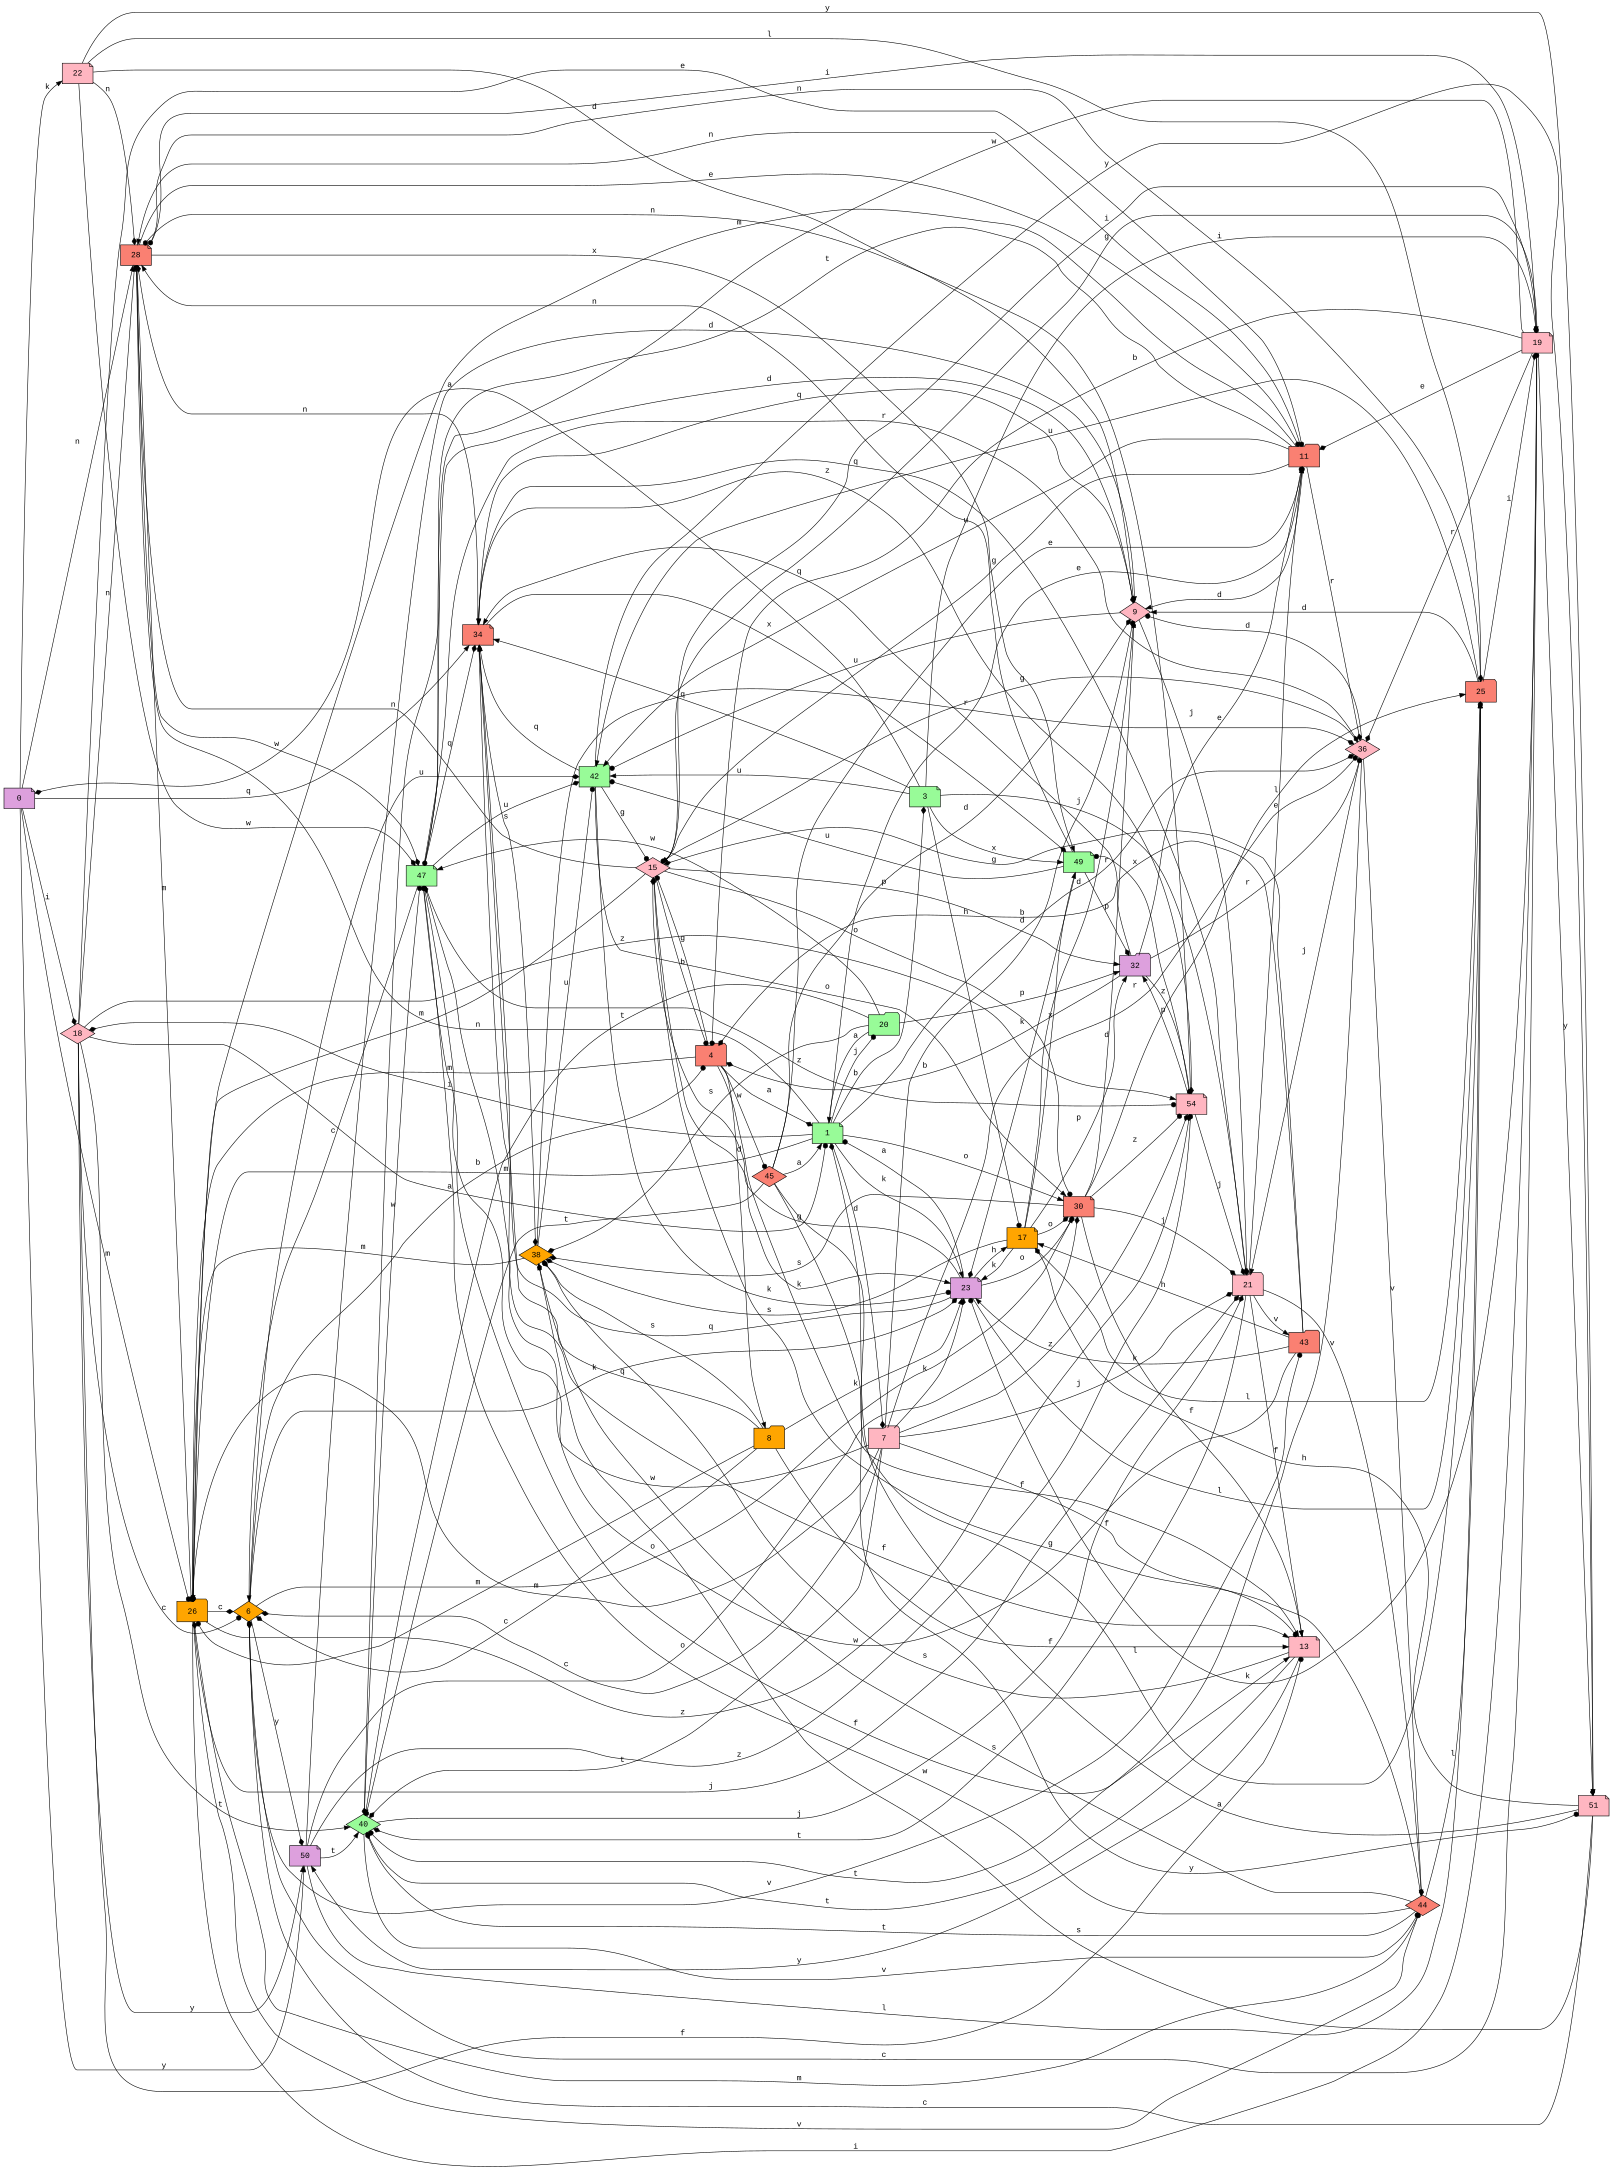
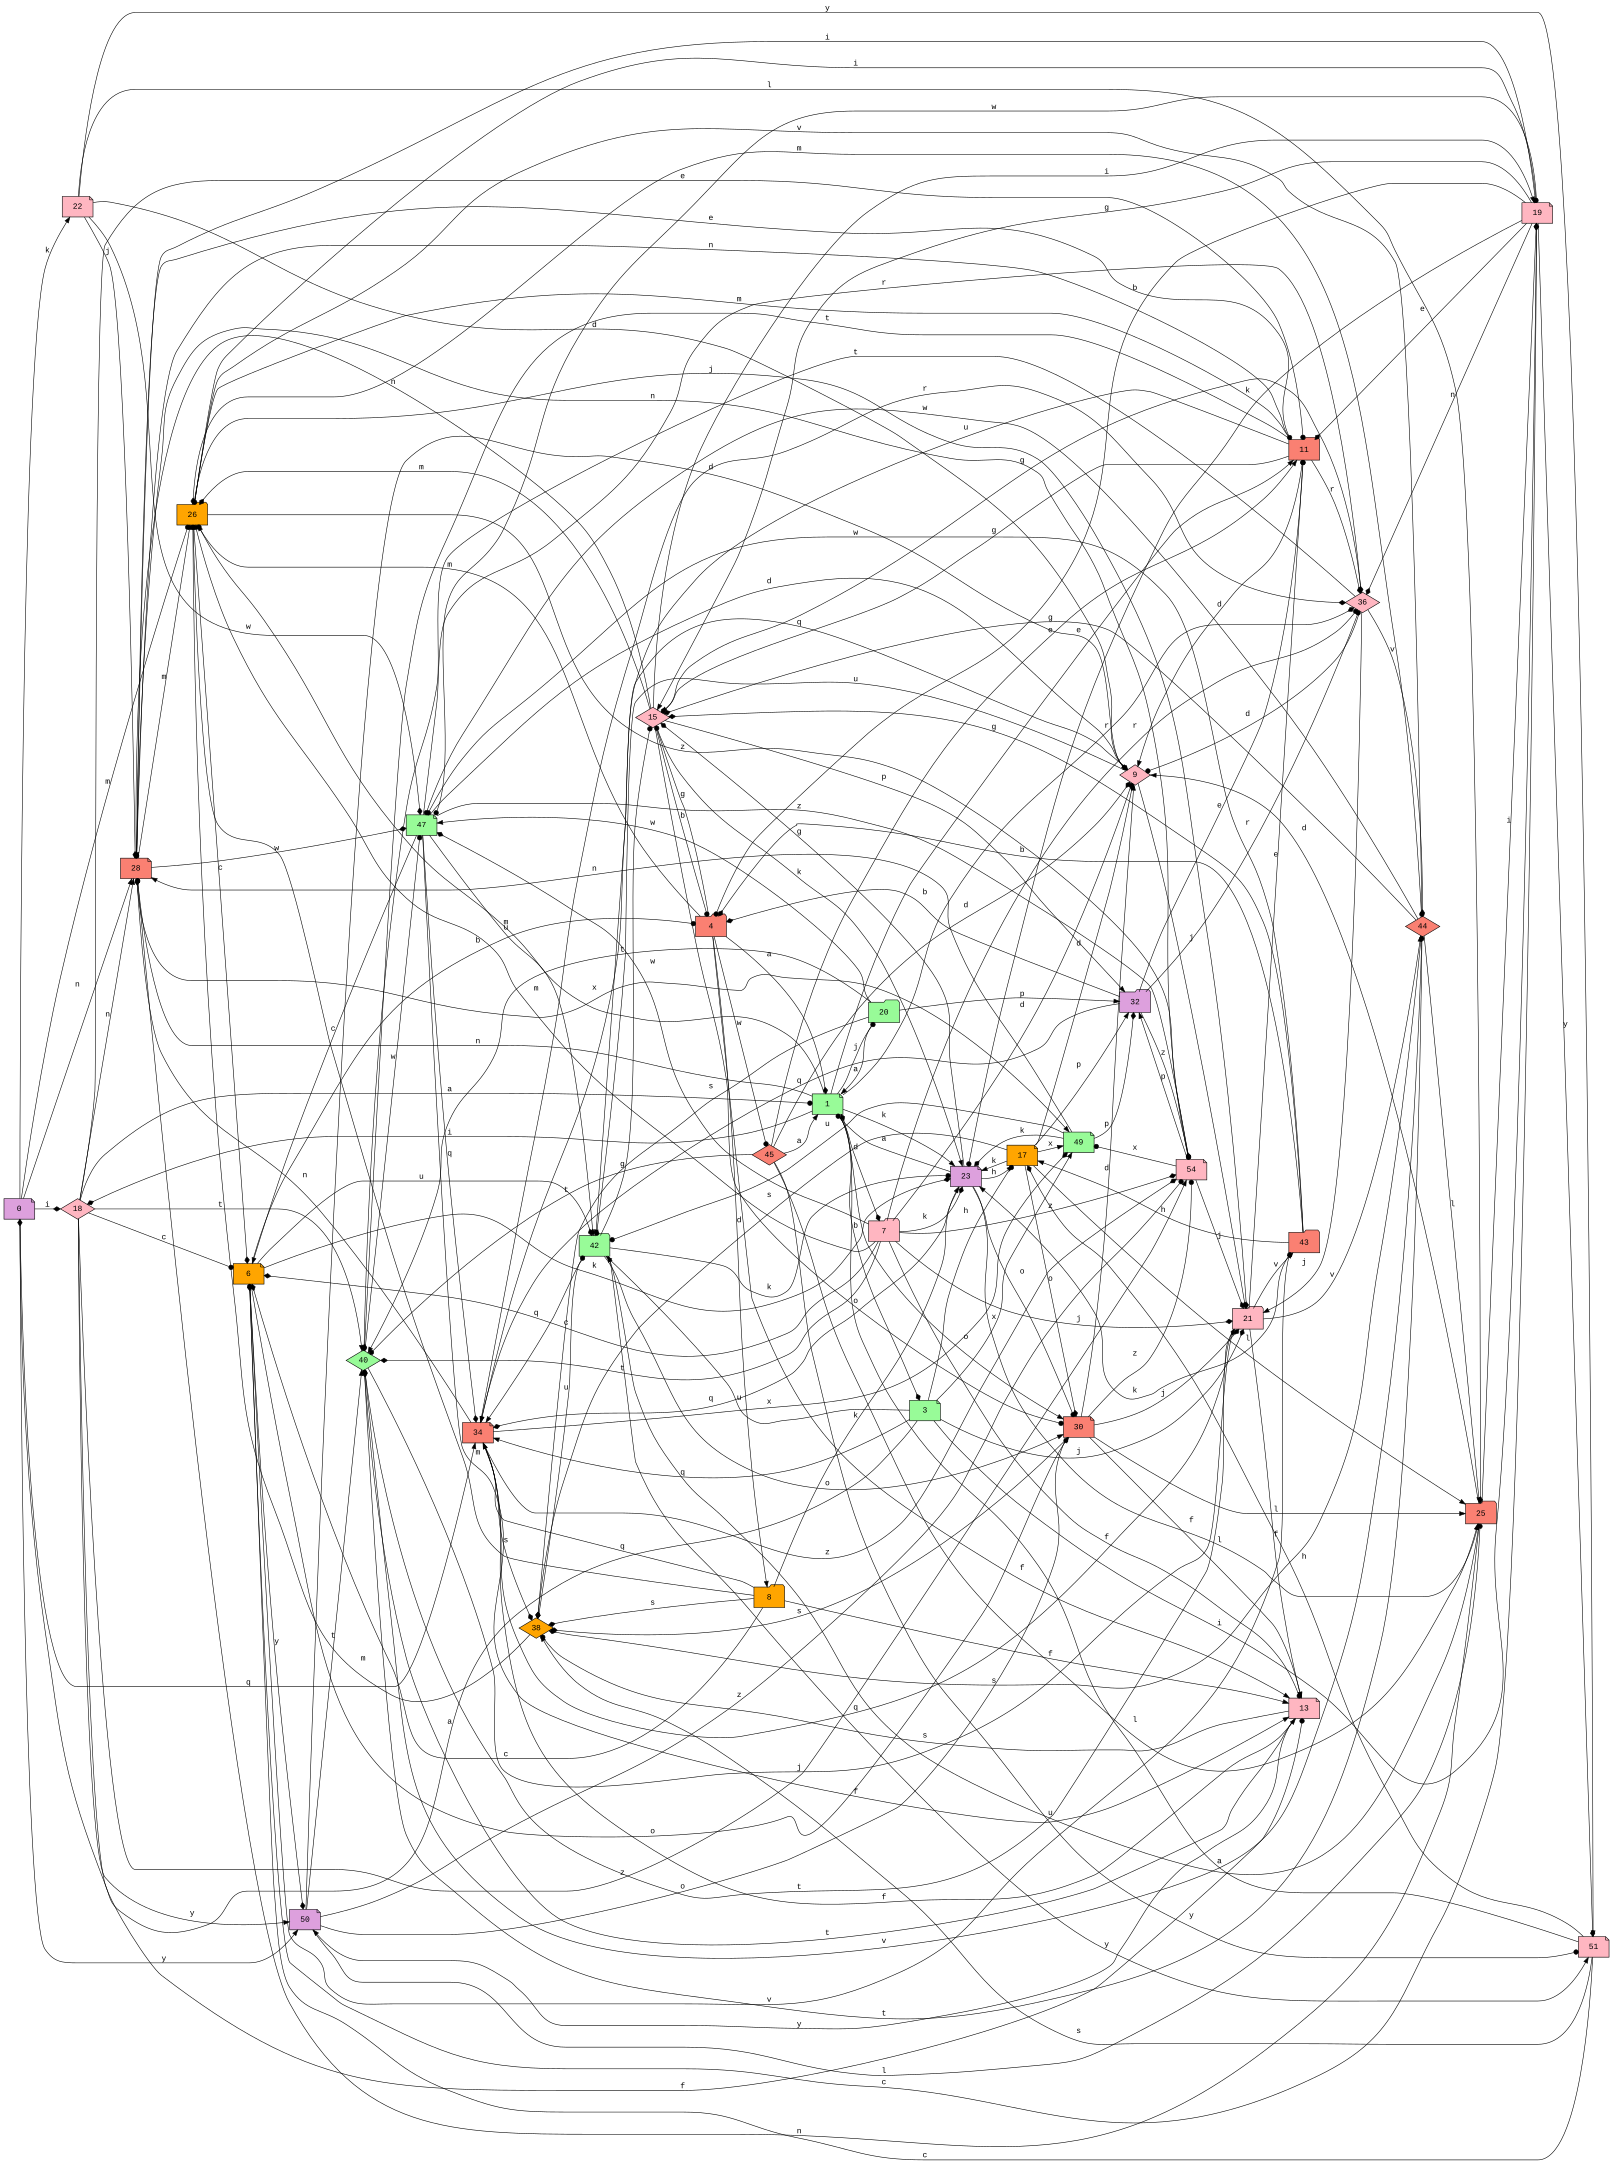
(108, 89) -> (108, 251)
(1453, 532) -> (1453, 395)
(711, 692) -> (652, 581)
(249, 1611) -> (249, 1274)
